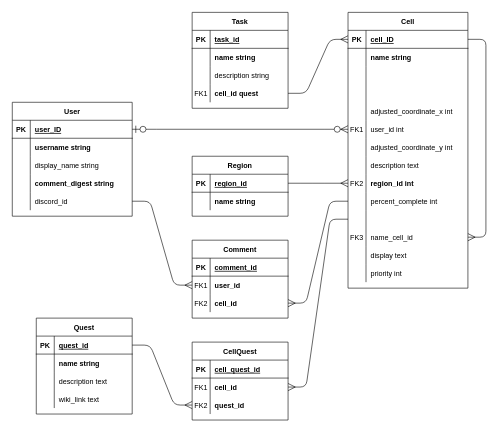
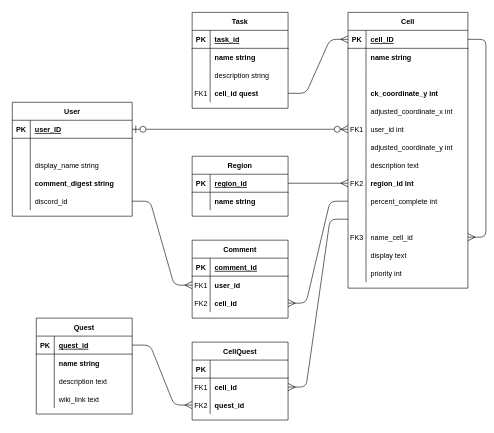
none -> (417, 93)
(81, 147) -> none
(249, 369) -> none
